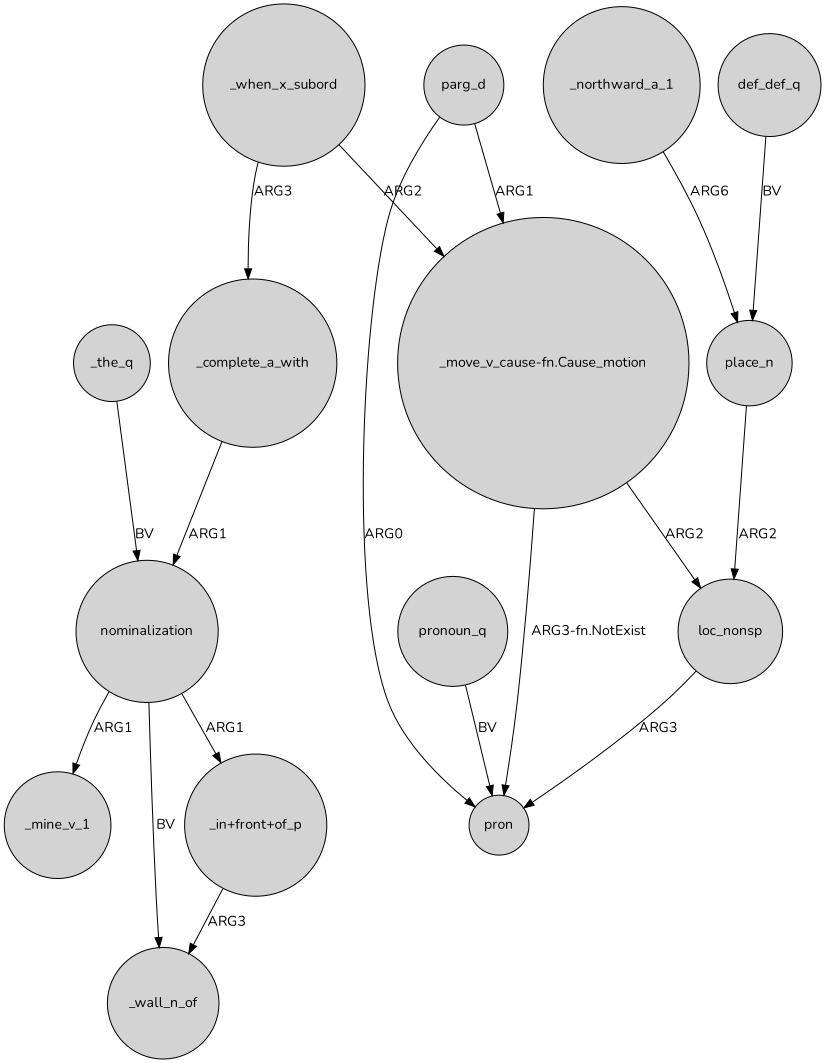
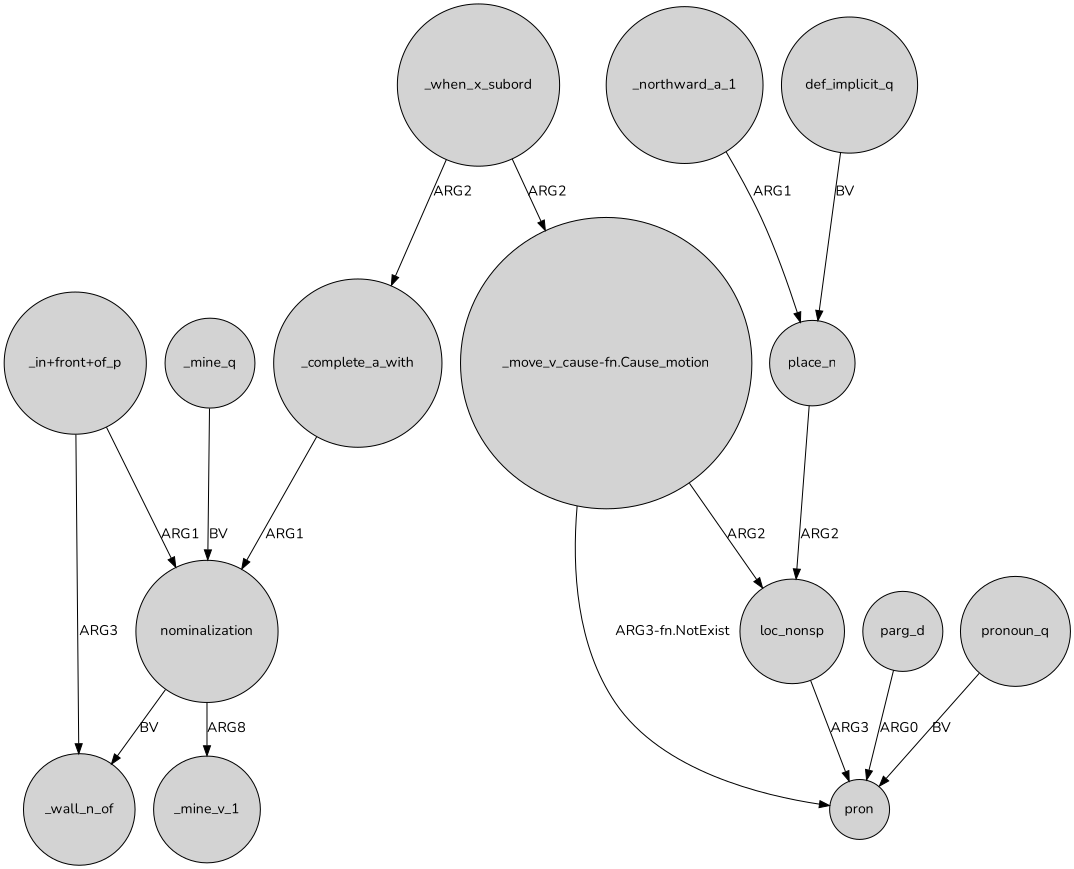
(770, 85) -> (850, 85)
(488, 168) -> none
(273, 192) -> (453, 192)
(710, 192) -> (773, 192)
(112, 363) -> (210, 363)
(199, 724) -> (139, 493)
(113, 728) -> (227, 728)
